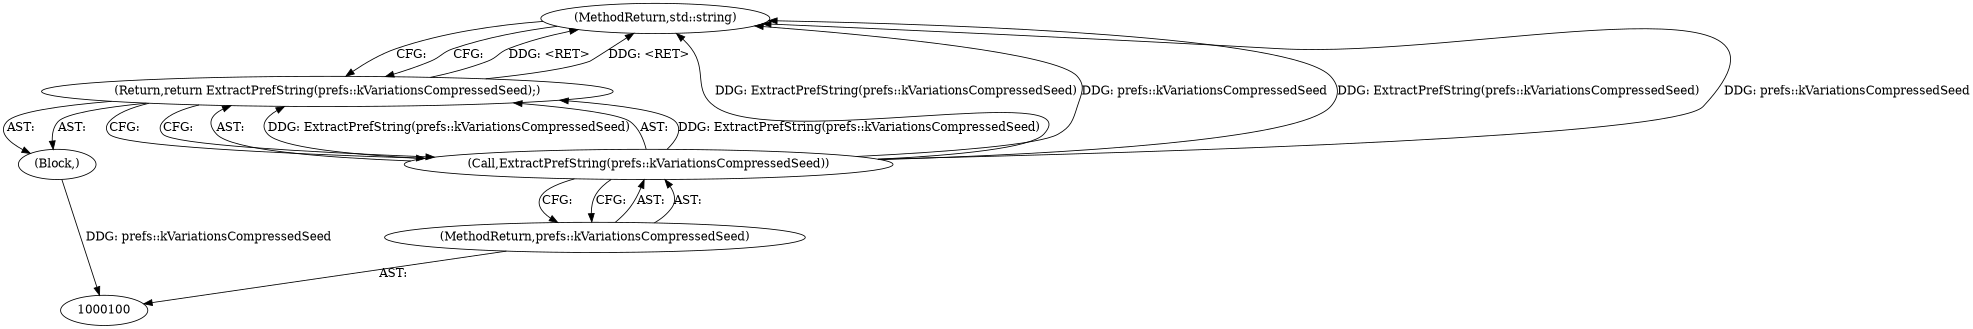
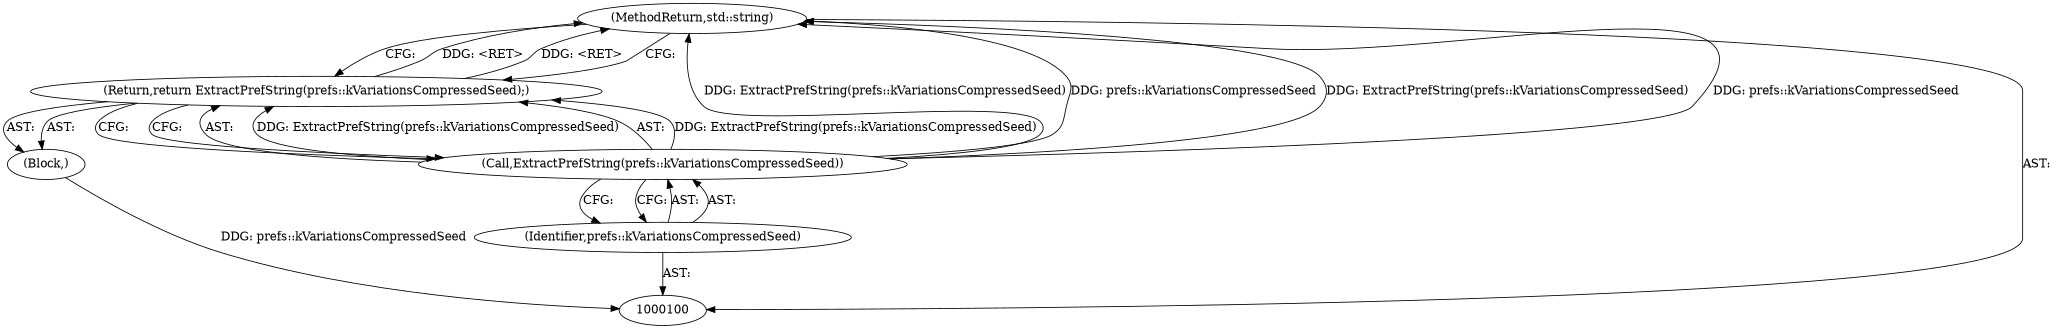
none -> (2023, 210)
(595, 237) -> (663, 237)
